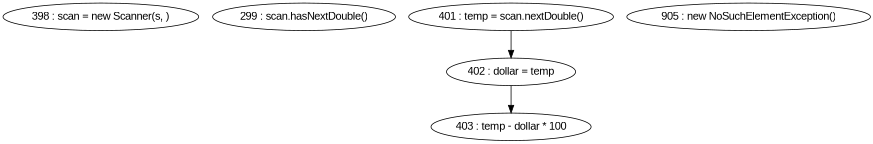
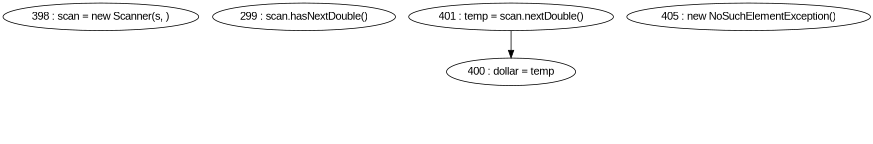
(749, 17) -> (749, 17)
(511, 72) -> (511, 72)
(511, 127) -> none
